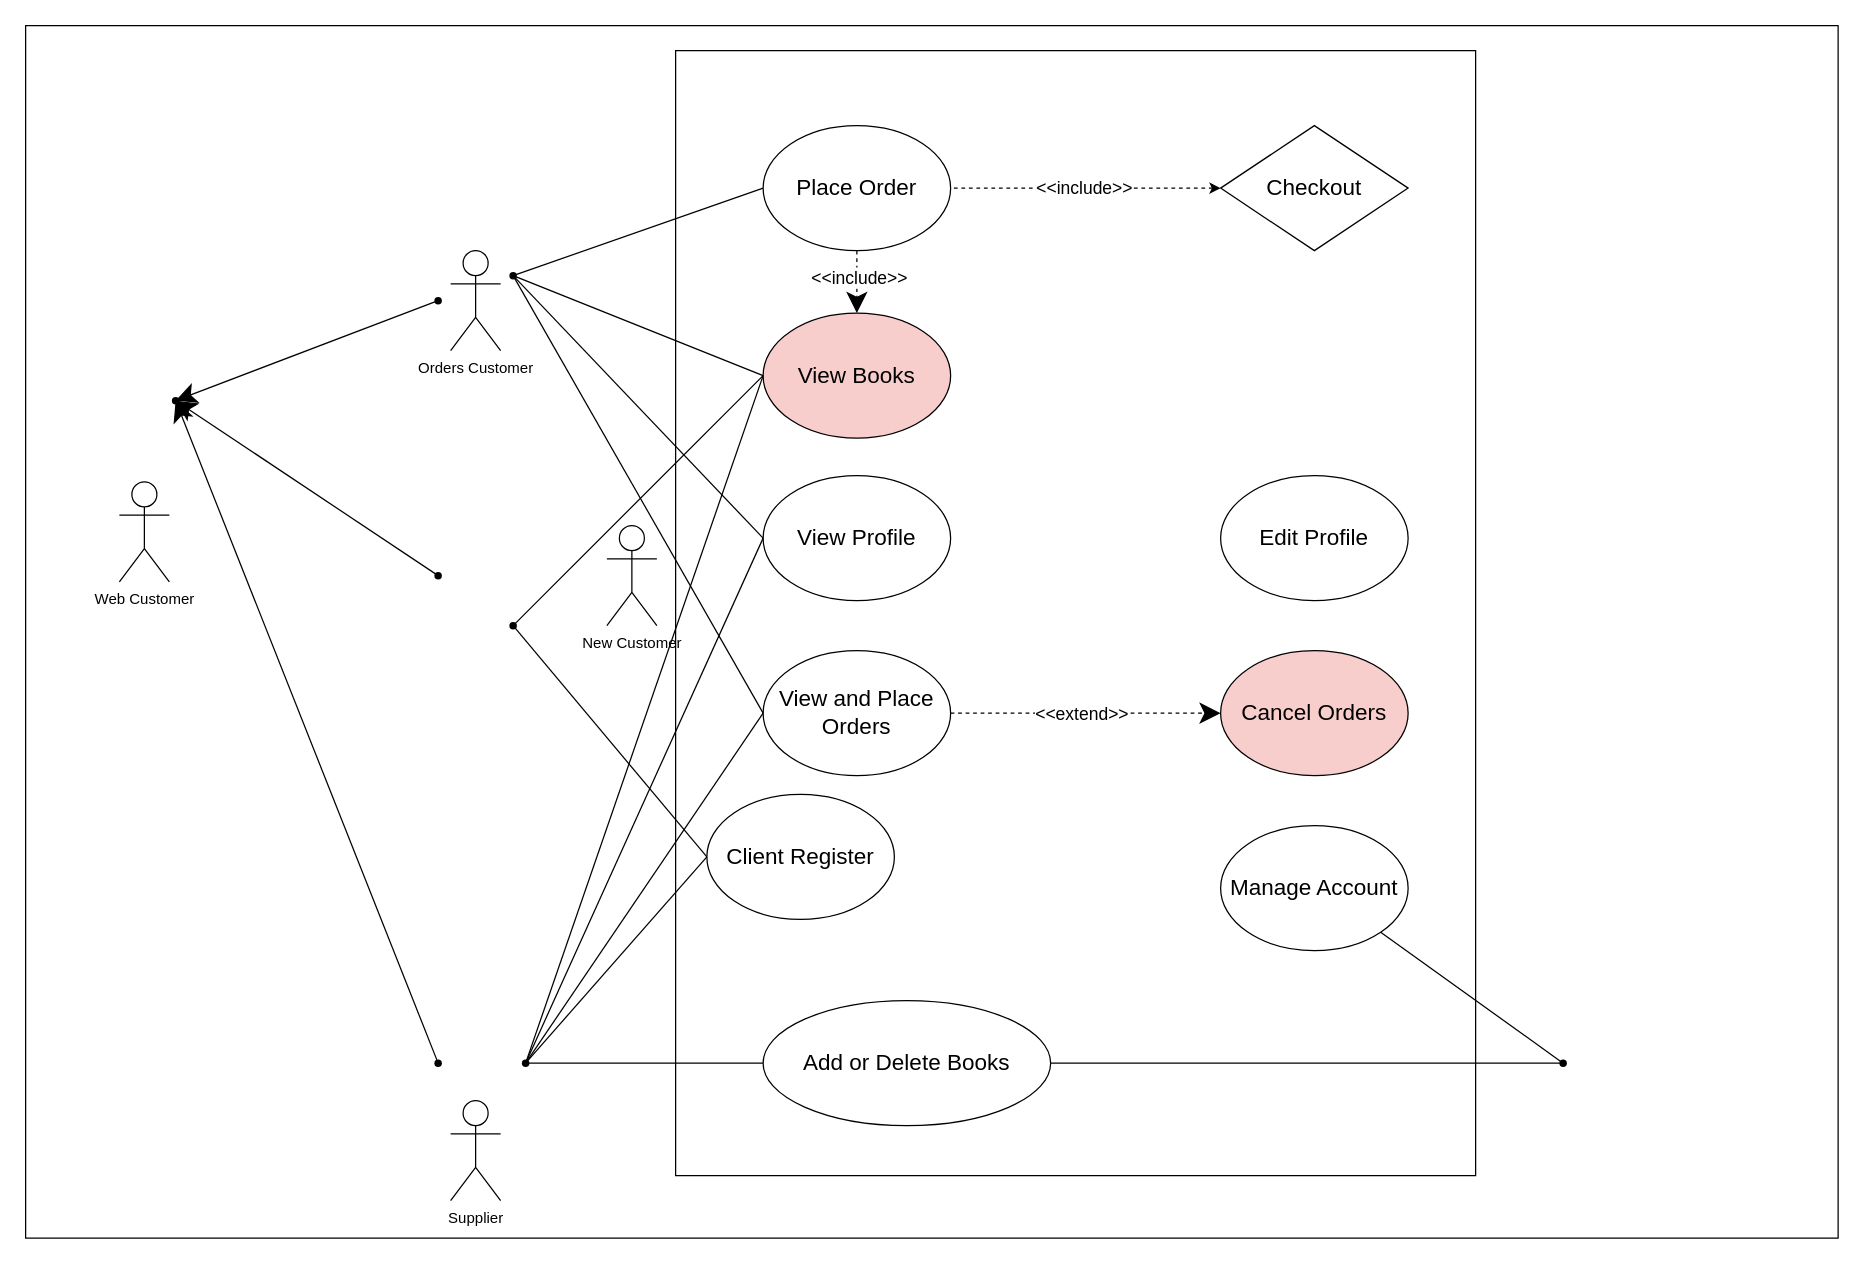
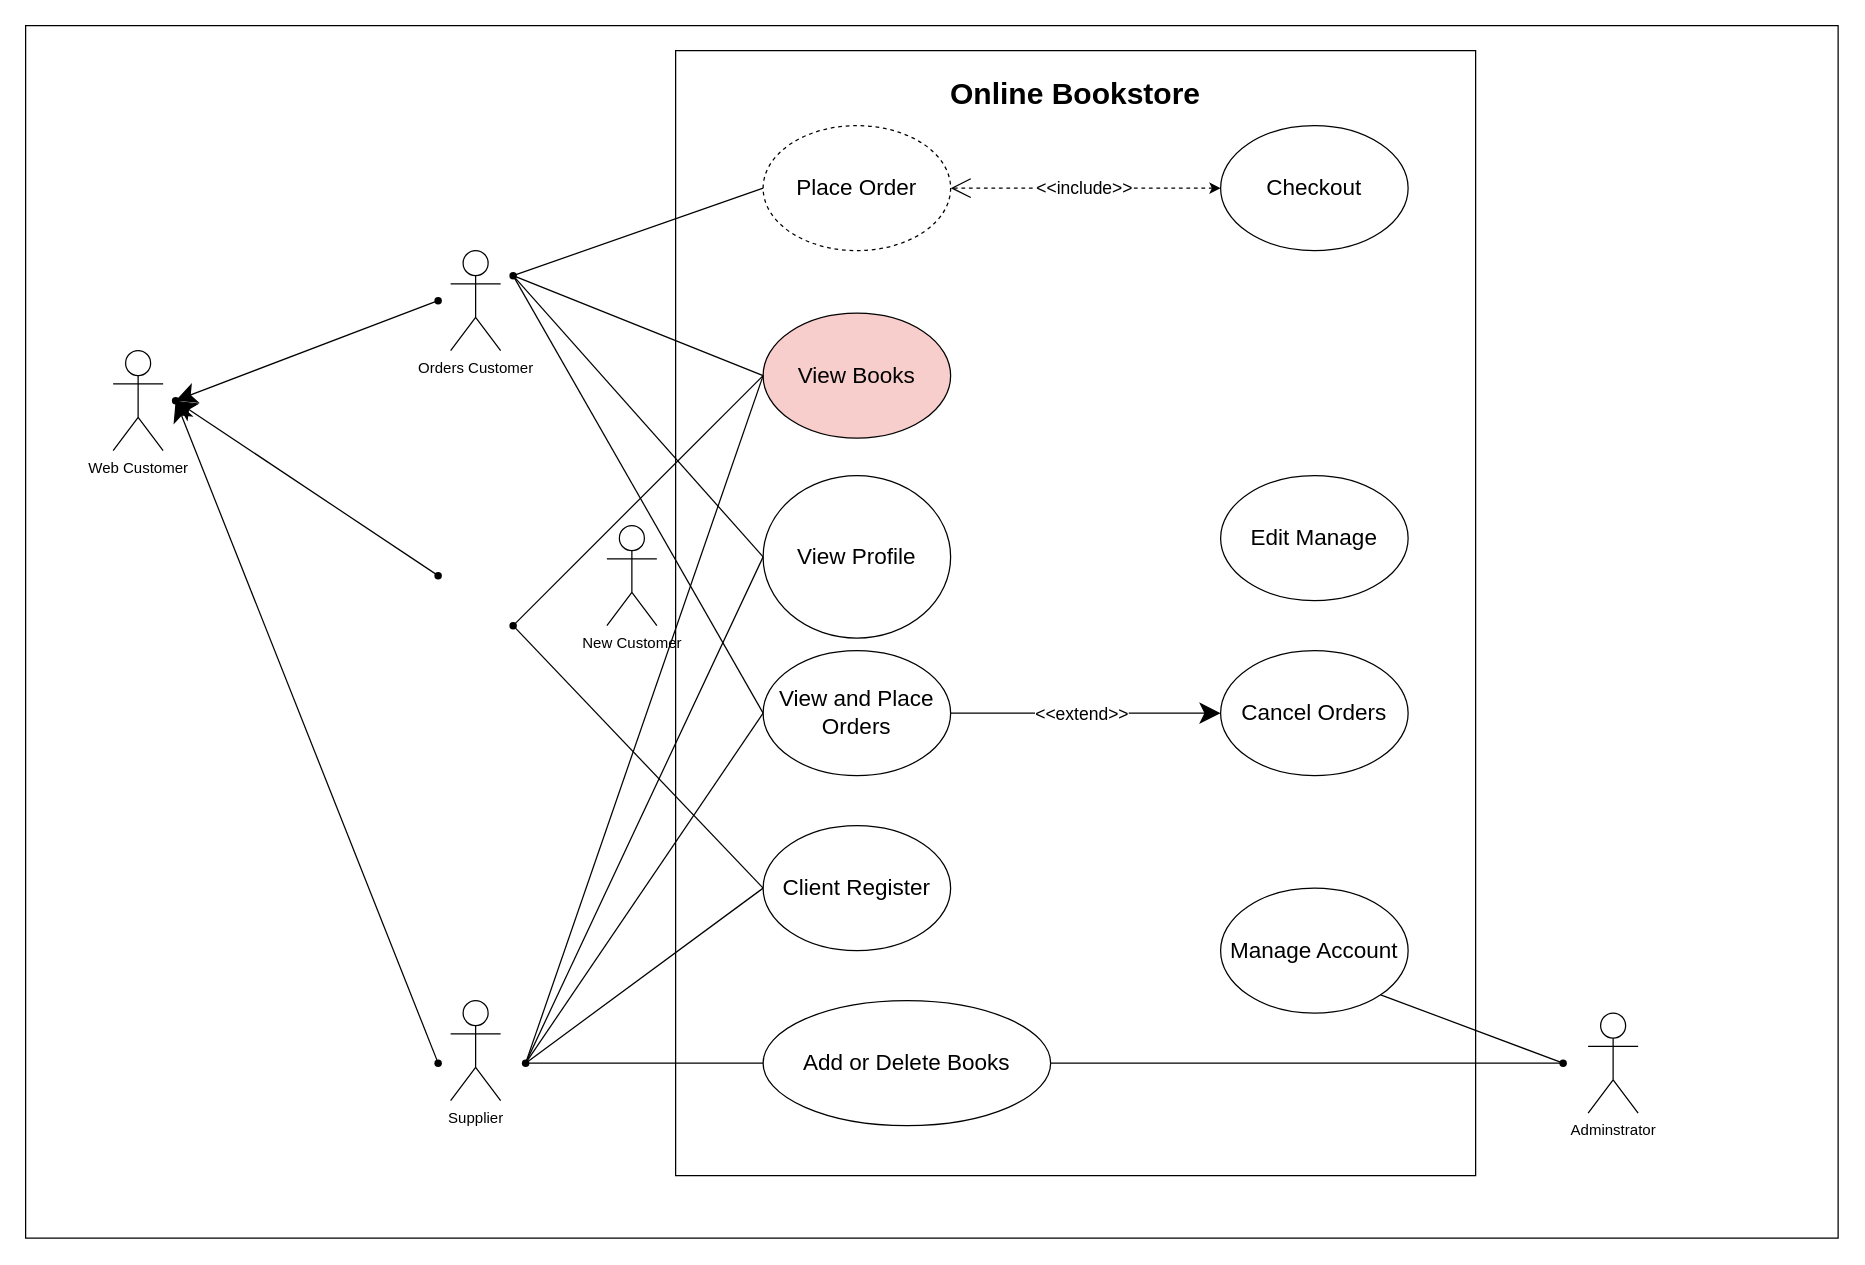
none -> (1076, 94)
(857, 188) -> (857, 188)
(955, 188) -> (956, 188)
(1314, 188) -> (1314, 188)
(857, 274) -> none
(144, 532) -> (138, 401)
(857, 538) -> (857, 557)
(1314, 538) -> (1314, 538)
(993, 713) -> (993, 713)
(1314, 713) -> (1314, 713)
(801, 857) -> (857, 888)
(1314, 888) -> (1314, 951)
none -> (1613, 1063)
(476, 1151) -> (476, 1051)
